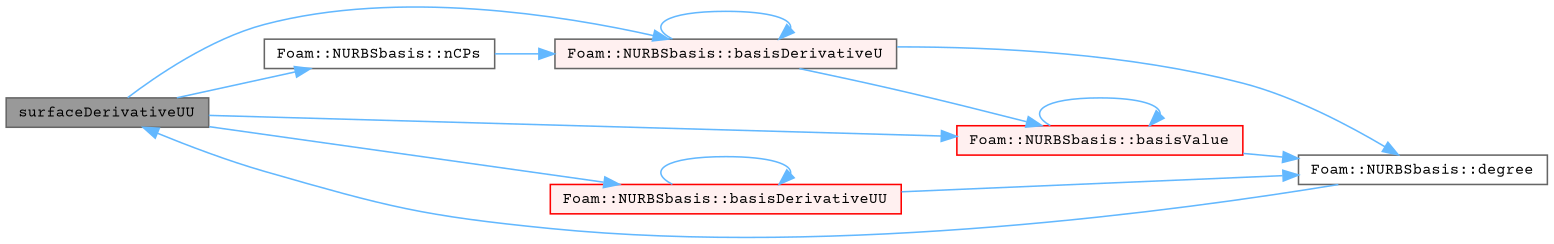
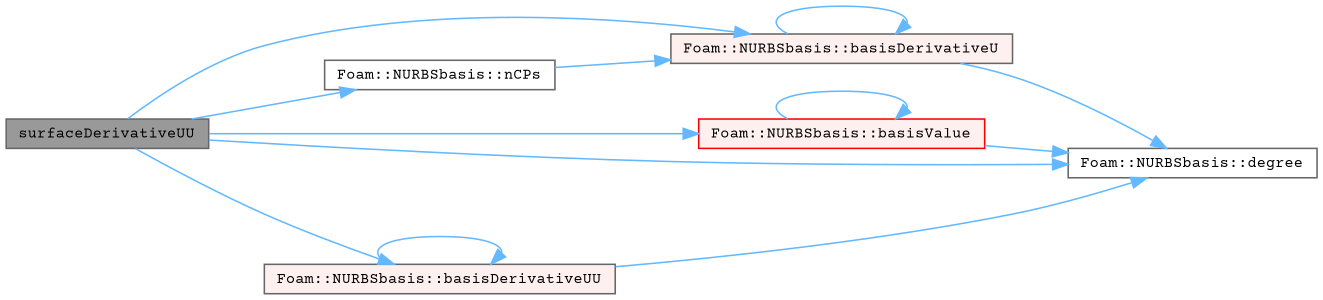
(913, 94) -> none
(726, 199) -> (440, 279)
(743, 237) -> (630, 160)
